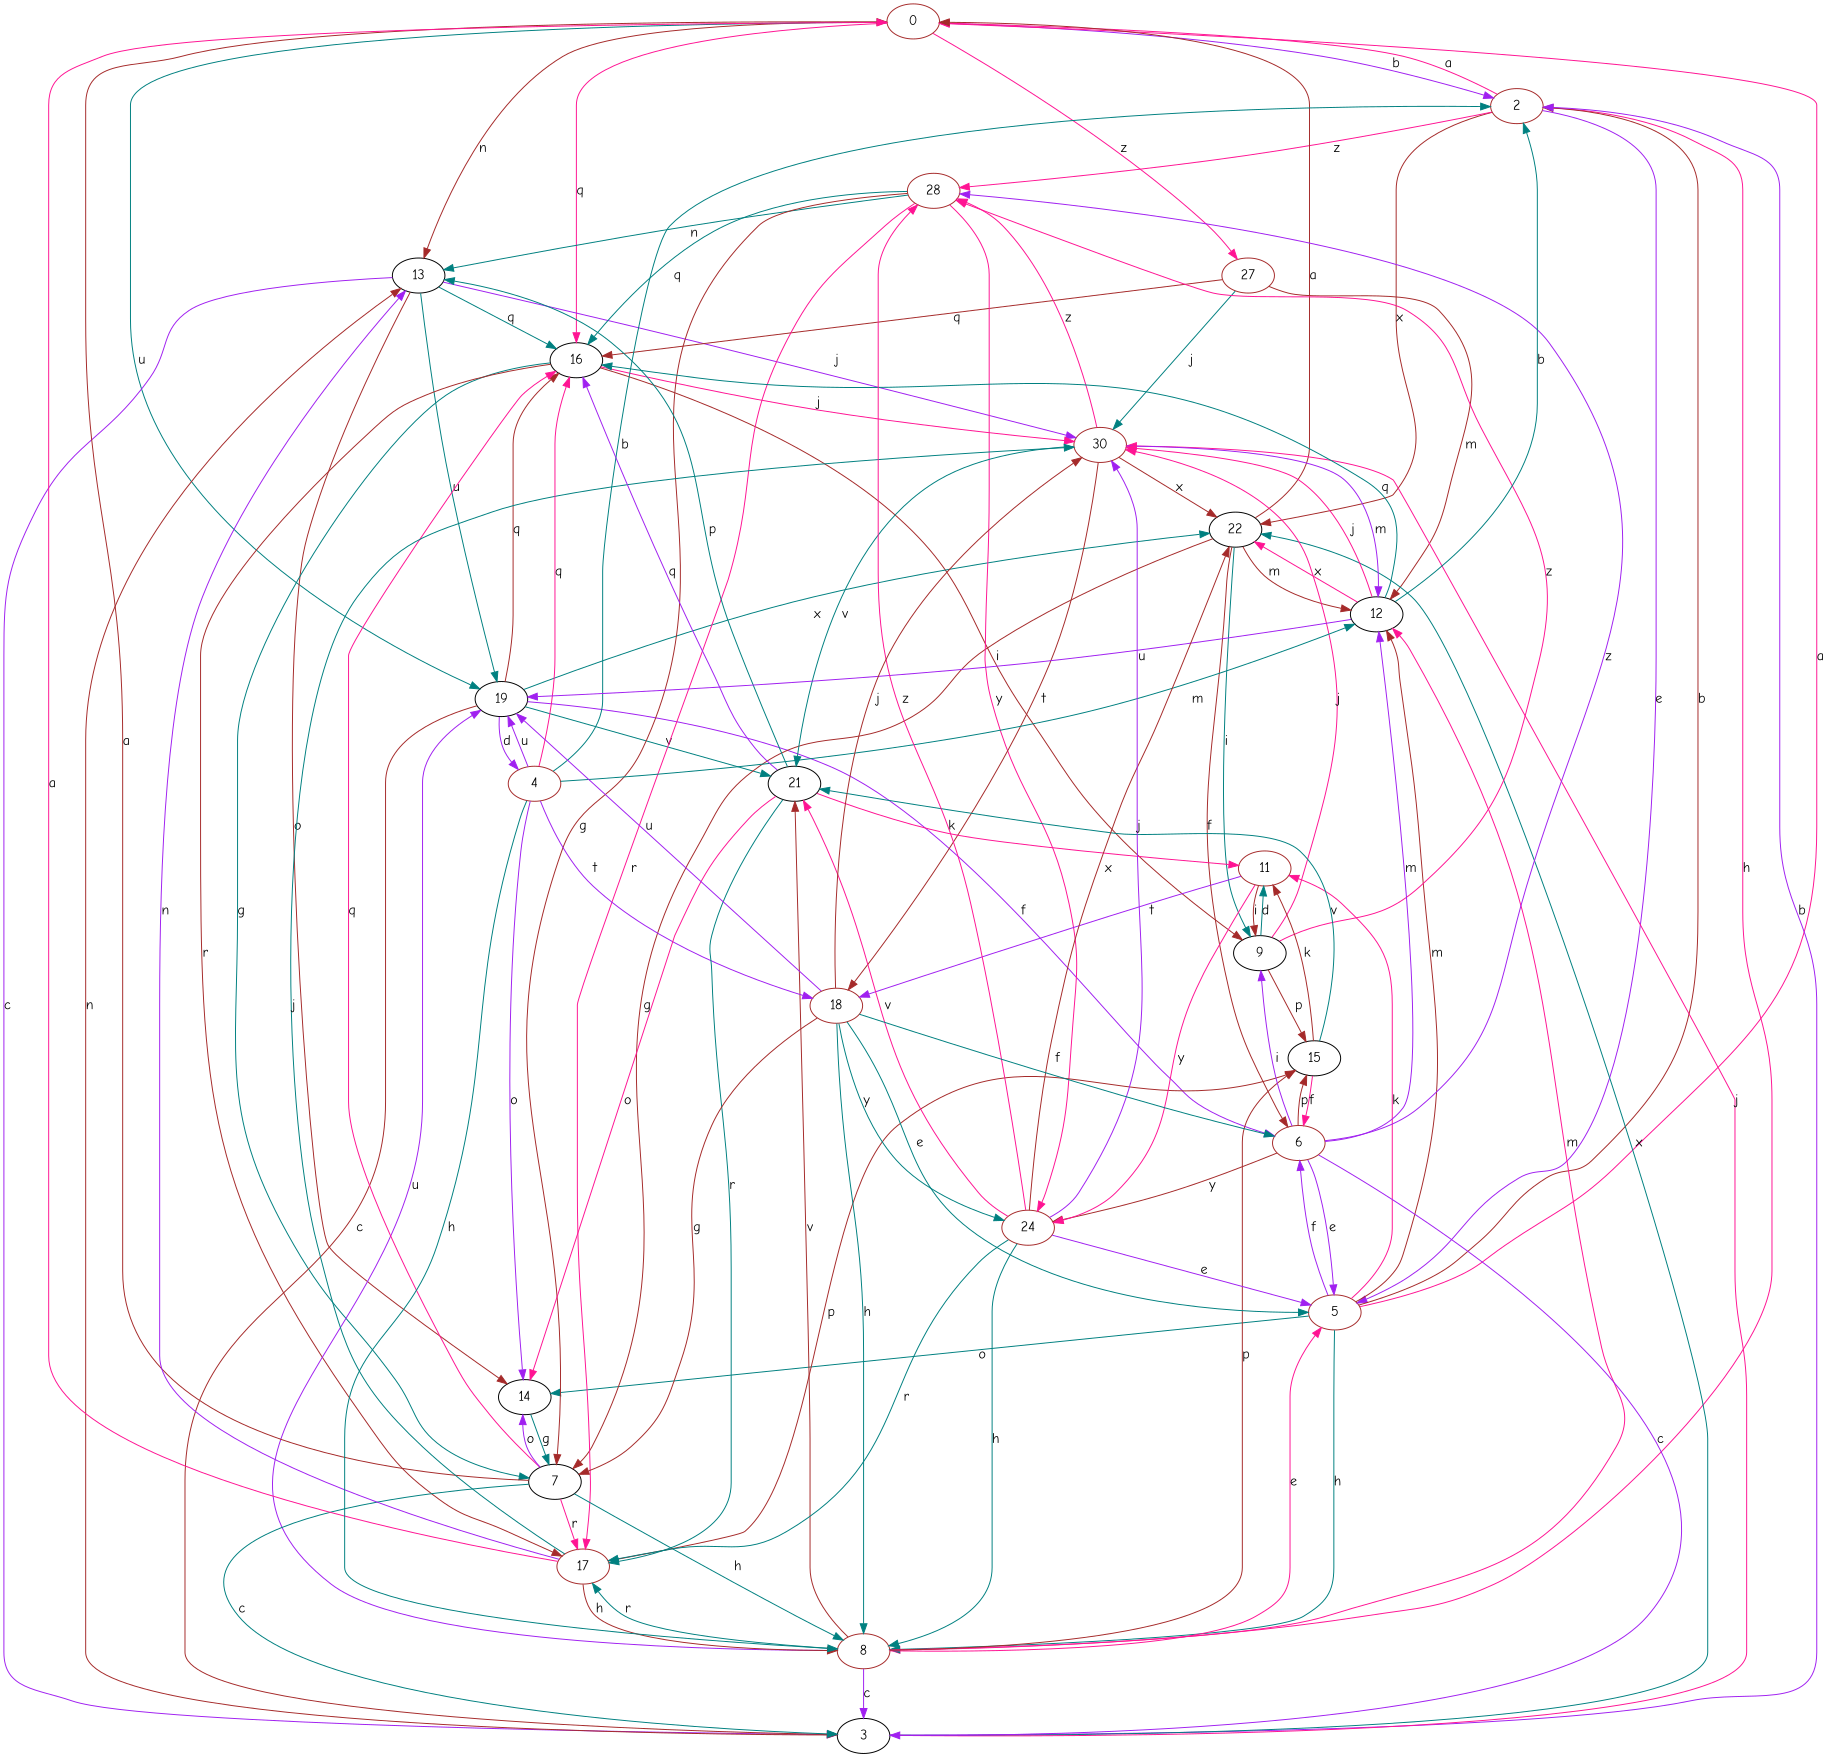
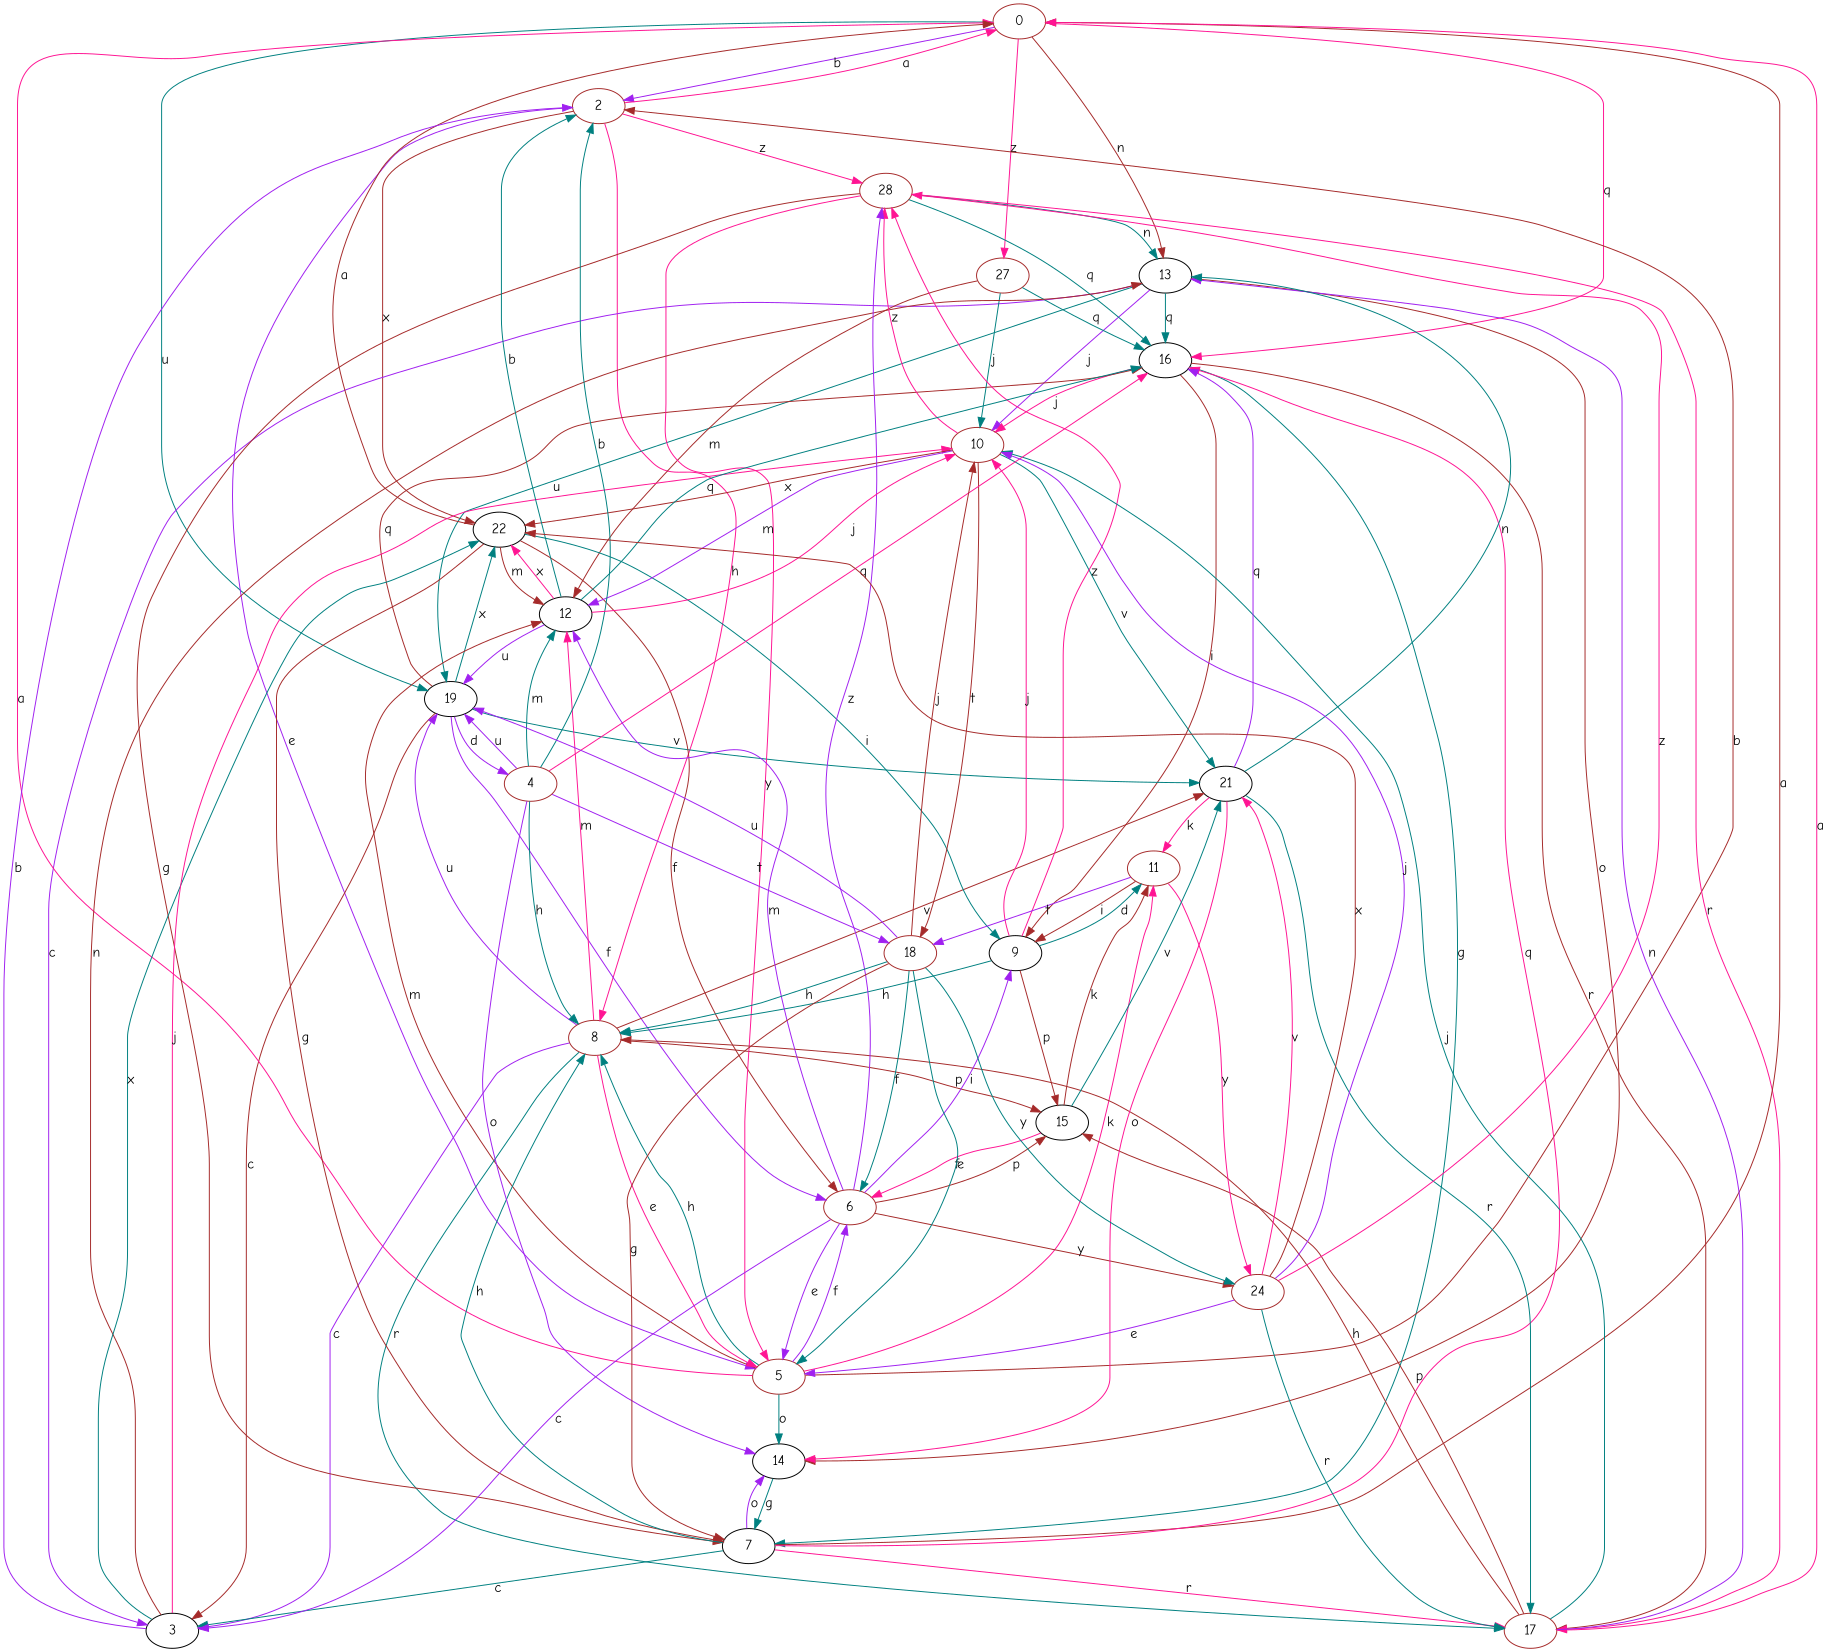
(917, 317) -> (1078, 318)
(1100, 445) -> (978, 445)
(713, 530) -> (1505, 530)
(993, 707) -> (772, 631)
(992, 1468) -> (794, 1007)
